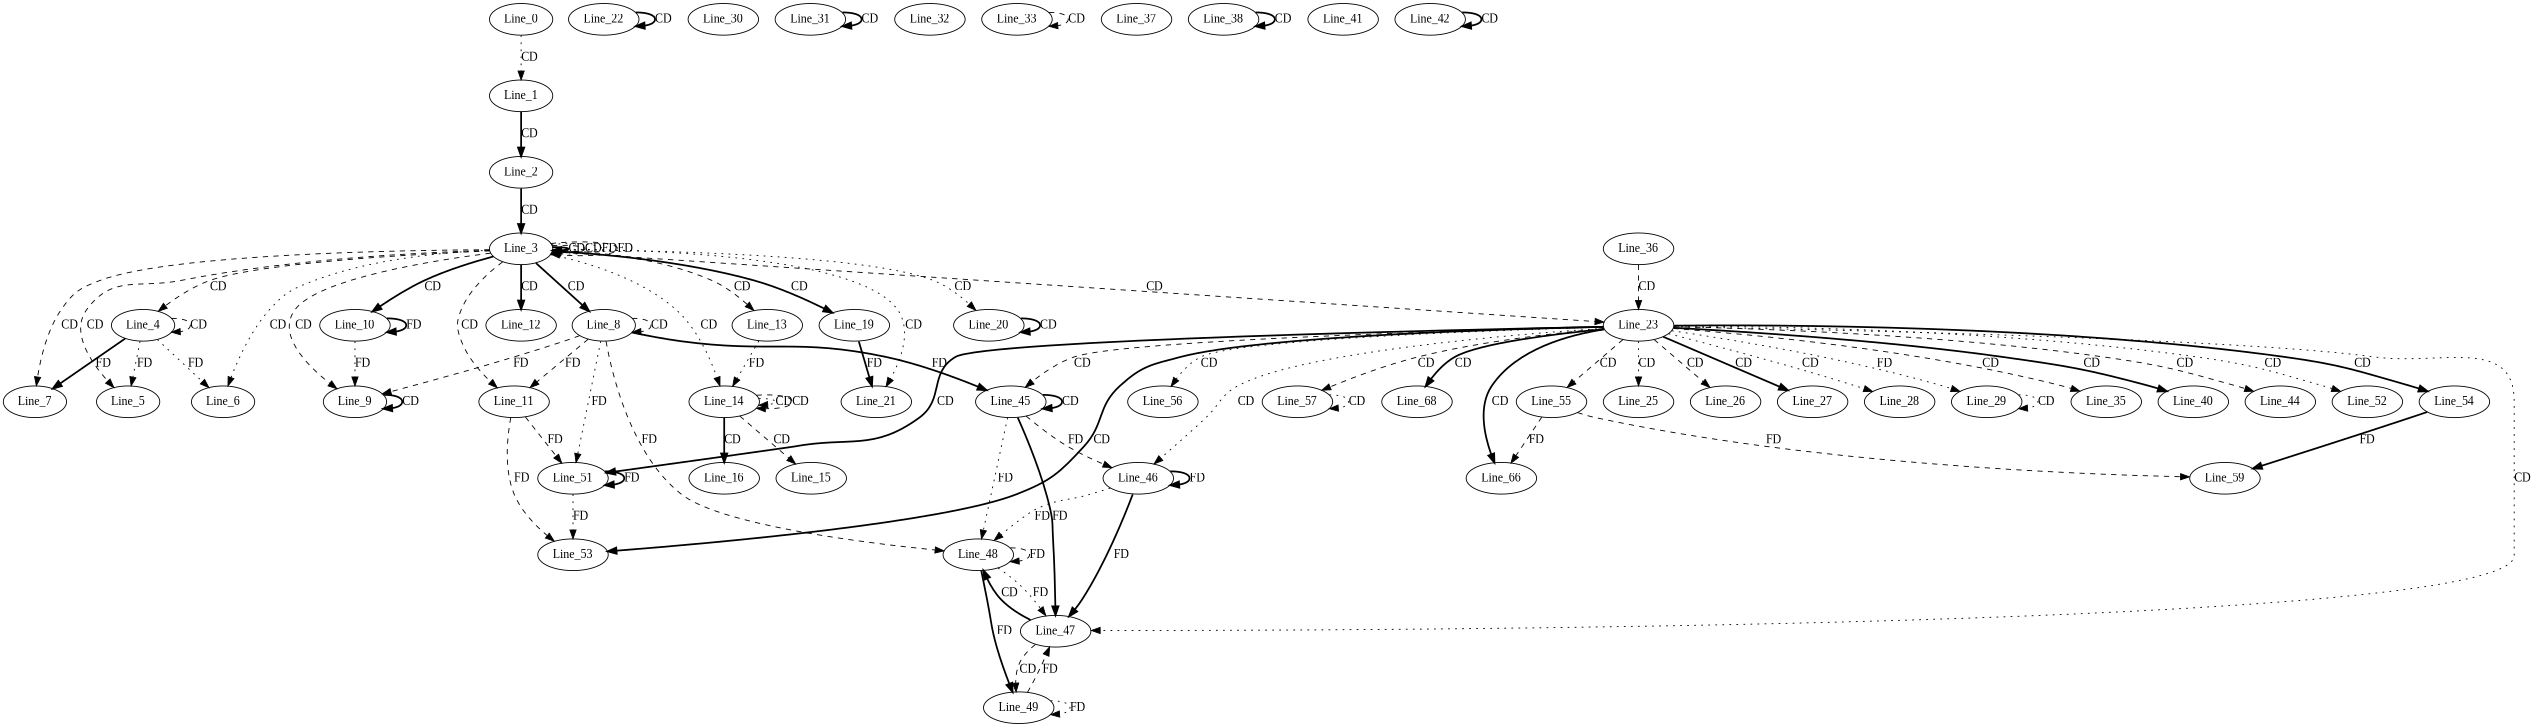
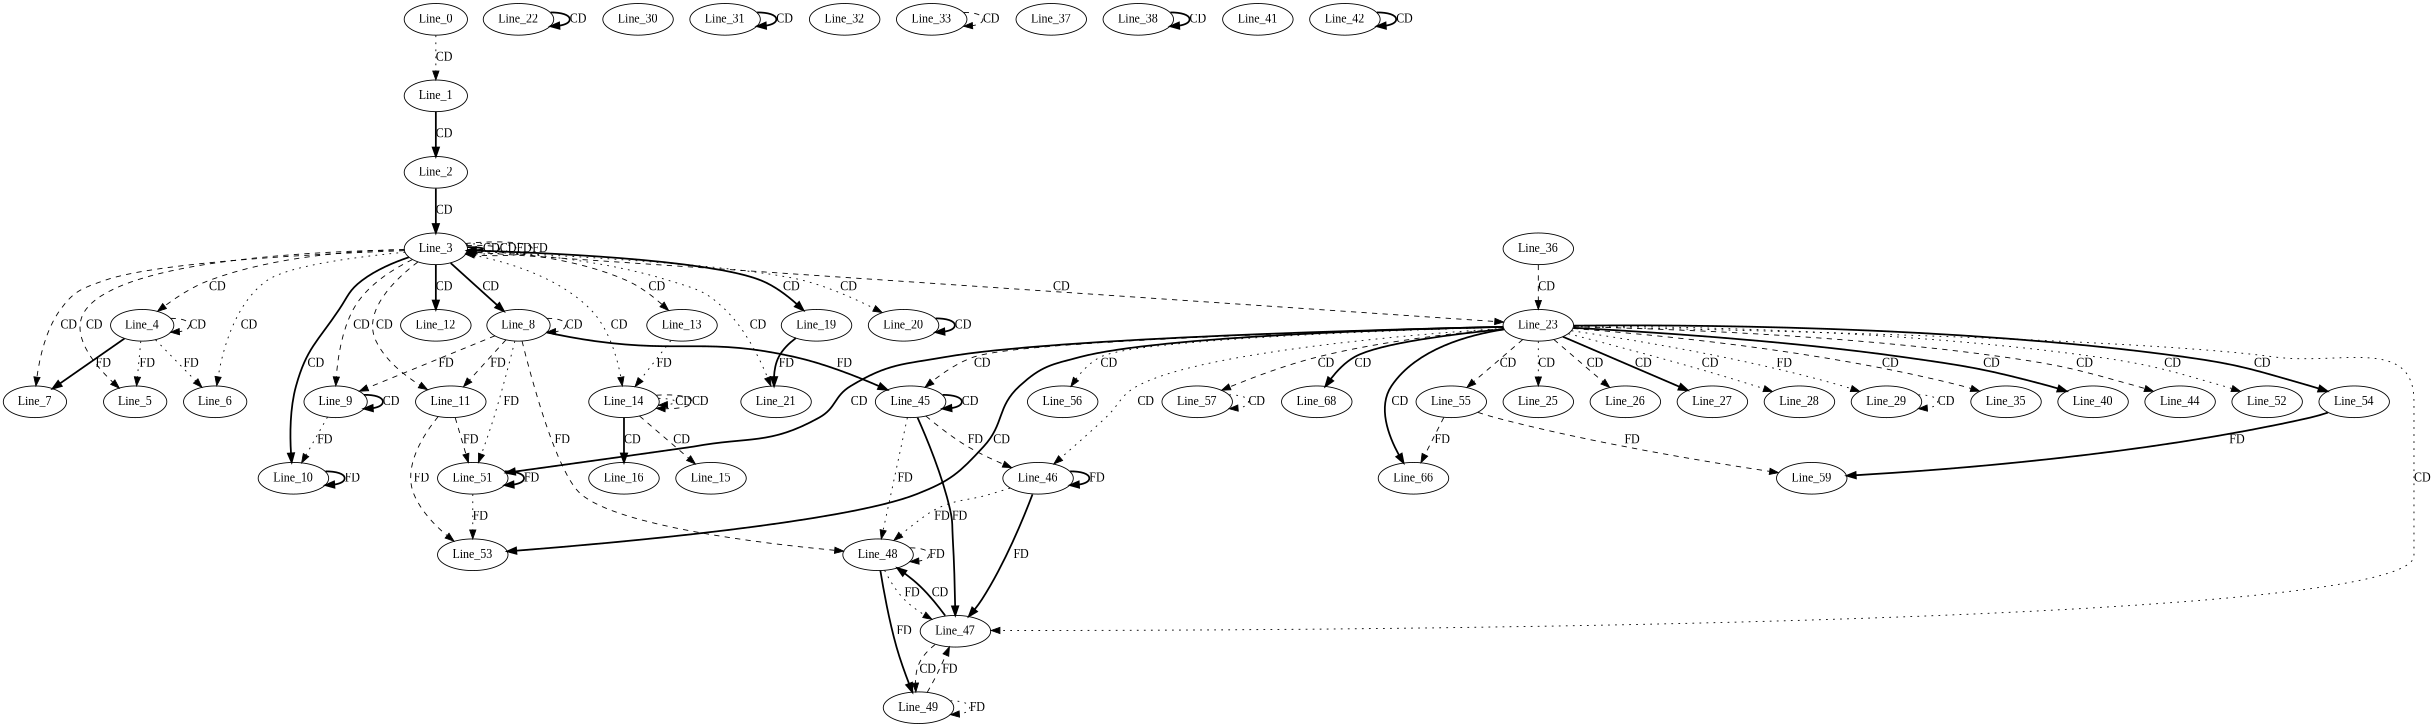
(355, 359) -> (317, 436)
